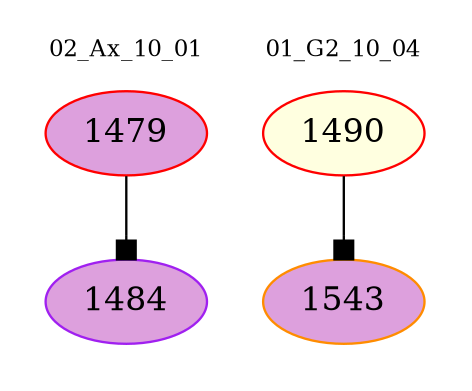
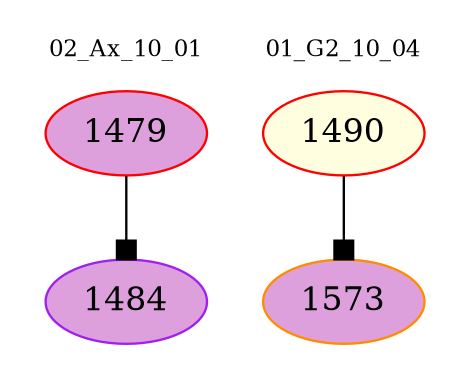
(344, 302) -> (344, 302)
